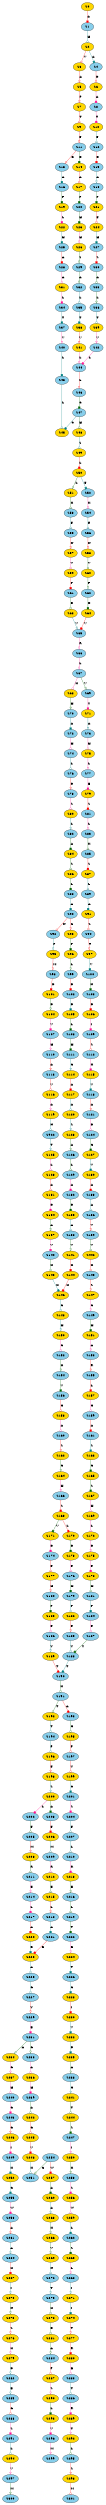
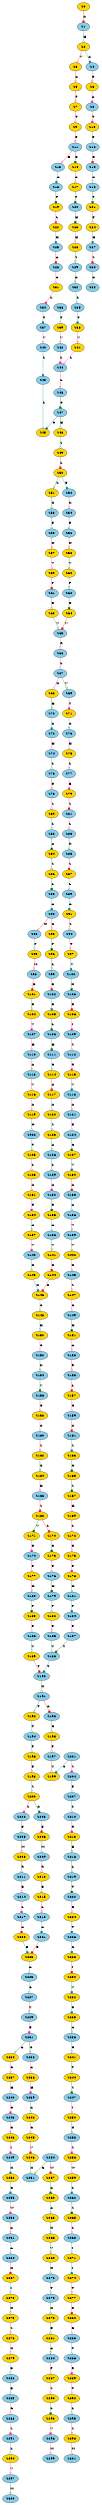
(96, 296) -> none
(71, 1786) -> (63, 1766)
